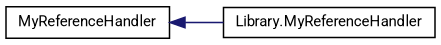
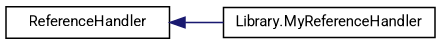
(88, 22) -> (88, 22)
